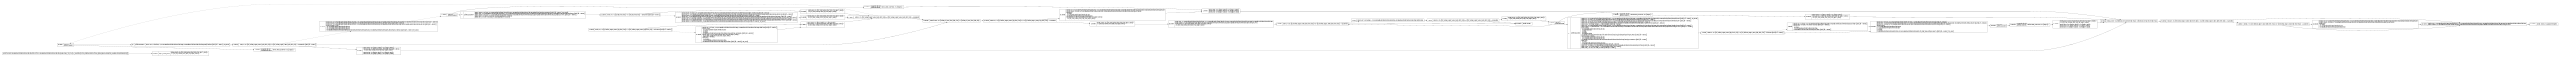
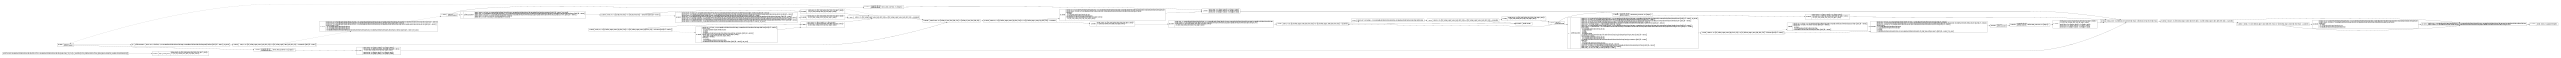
(327, 48) -> (326, 50)
